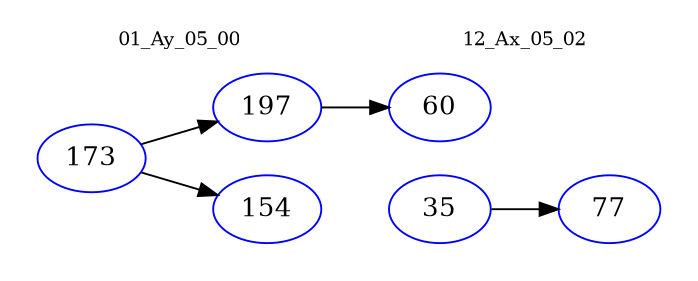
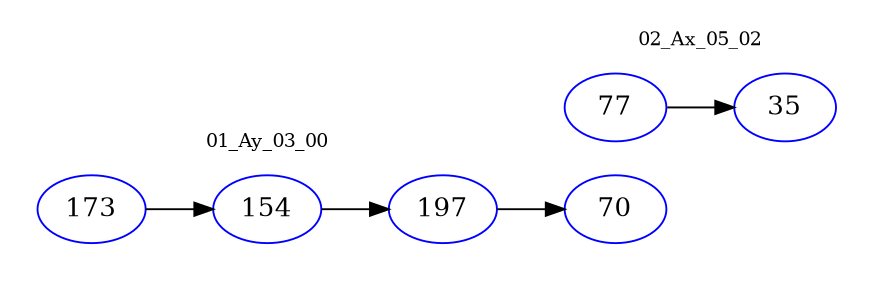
(179, 41) -> (267, 142)
(525, 41) -> (700, 41)
(440, 107) -> (616, 209)
(170, 136) -> (346, 209)
(515, 209) -> (691, 107)
